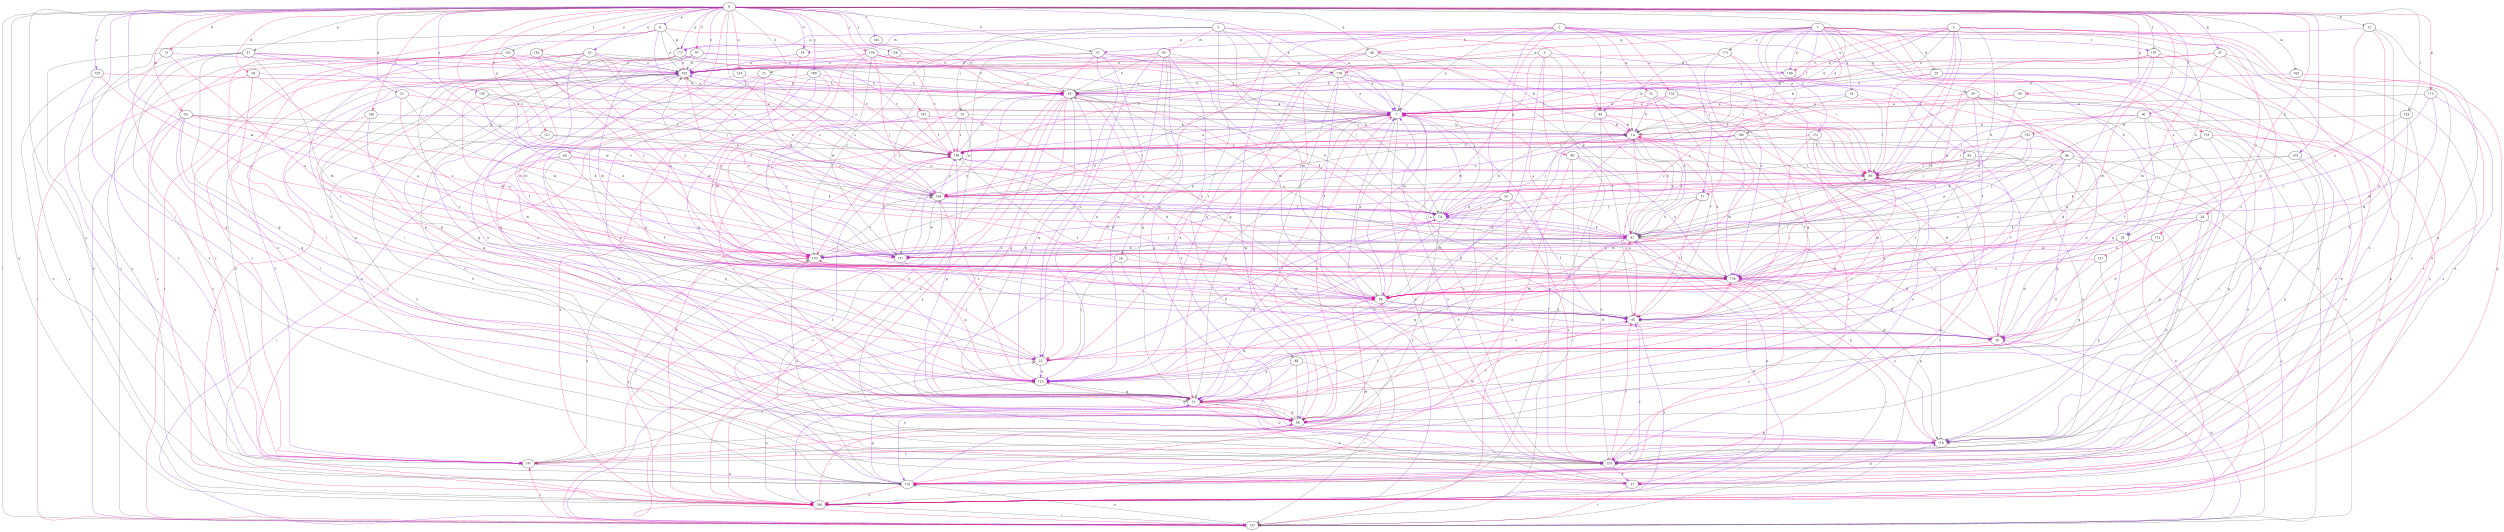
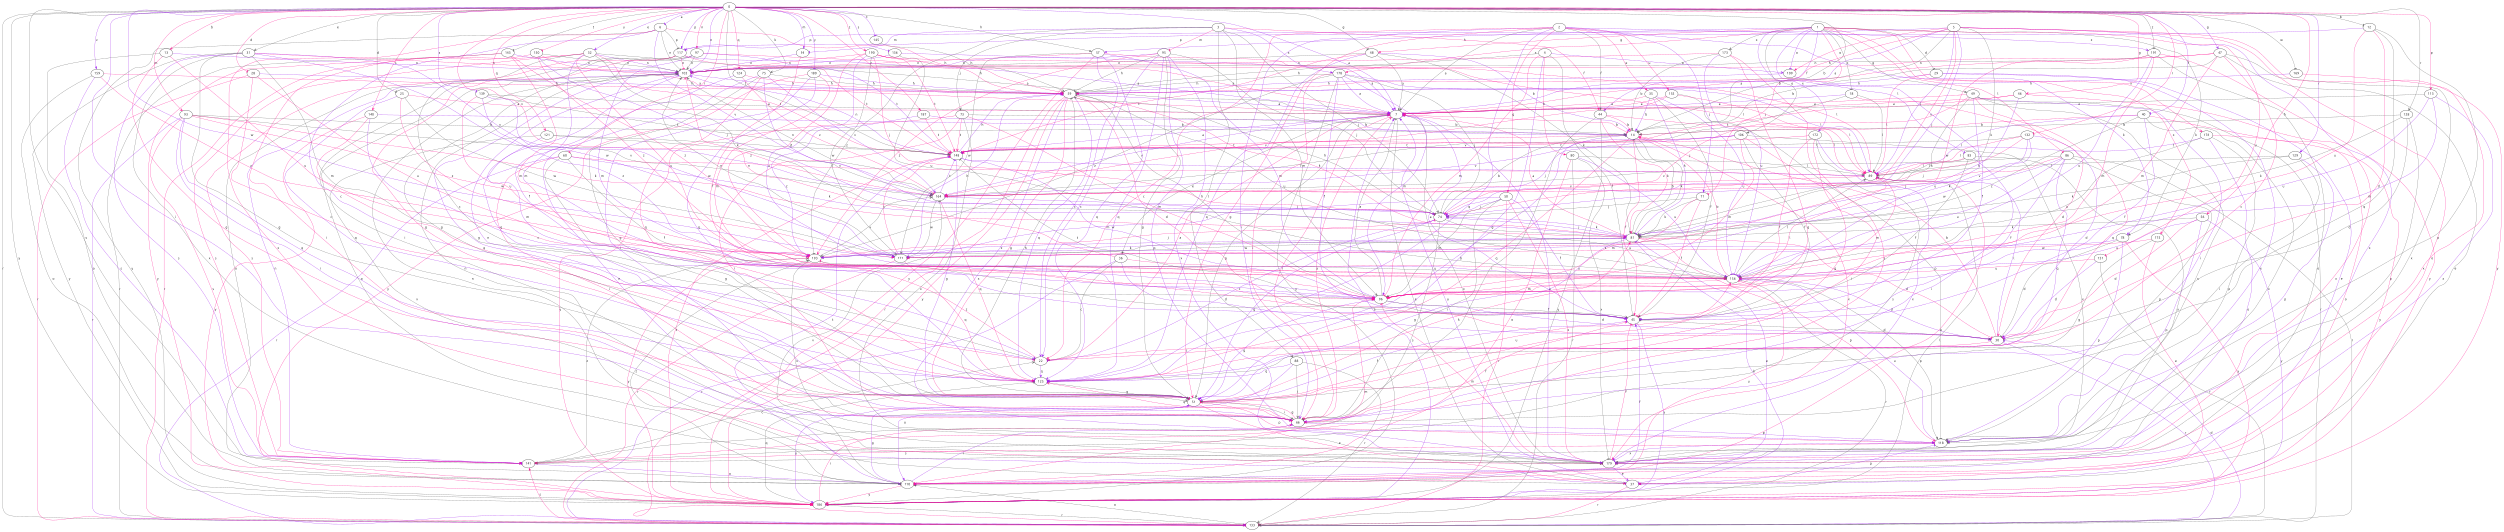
(962, 97) -> (962, 97)
